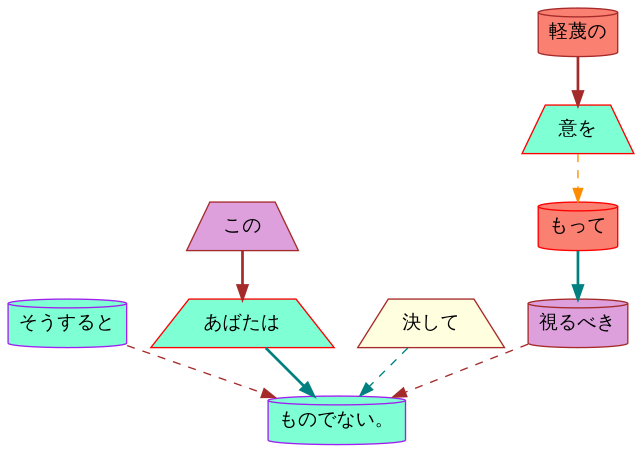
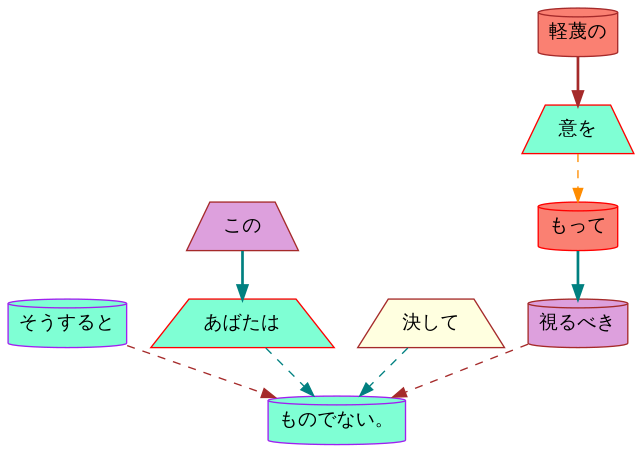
(243, 268) -> (243, 268)
(285, 367) -> (285, 367)
